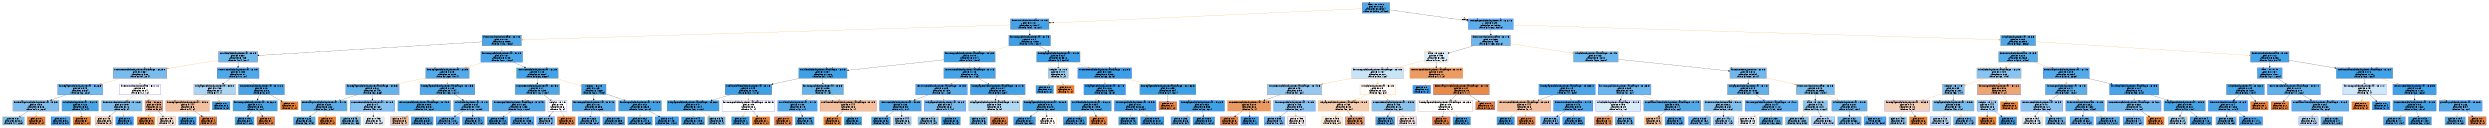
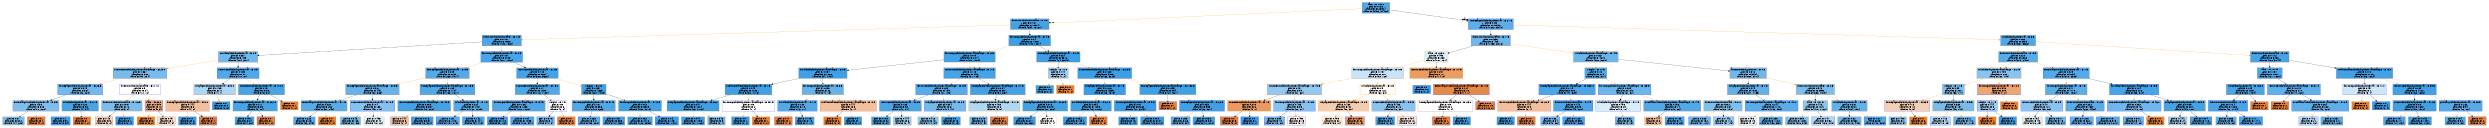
none -> (1596, 73)
(1603, 121) -> none
